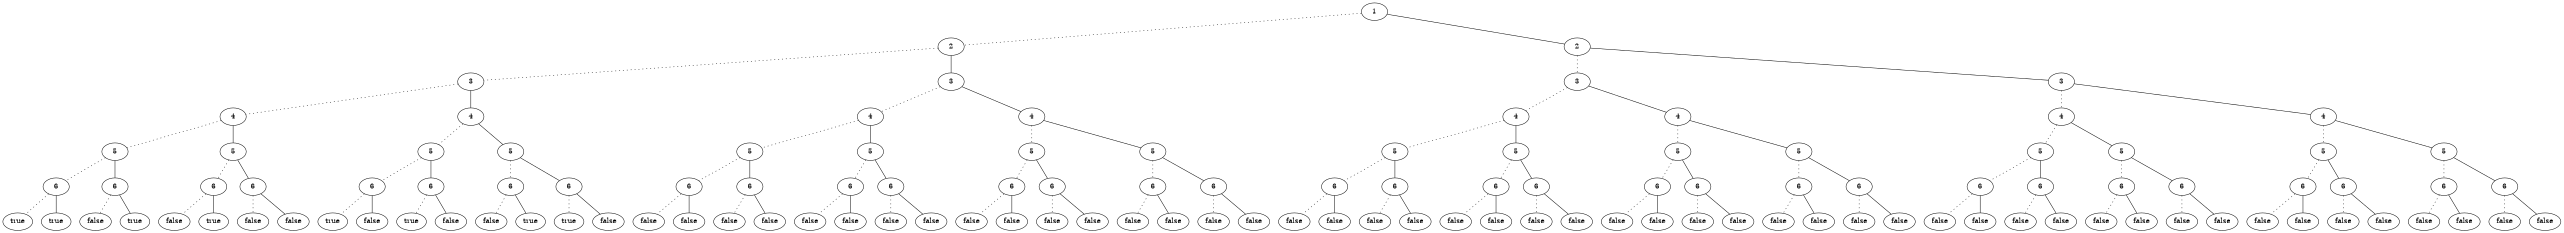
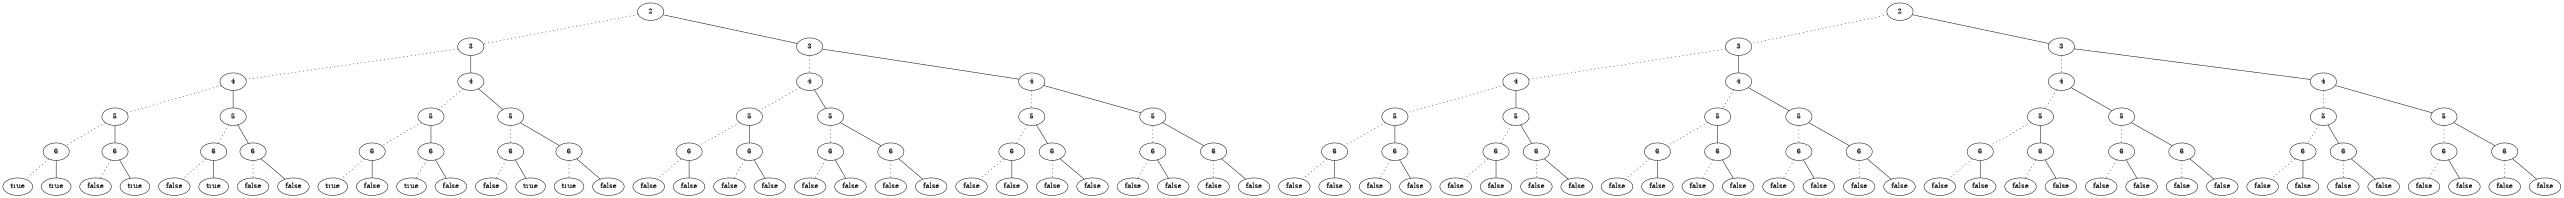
(1374, 12) -> none
